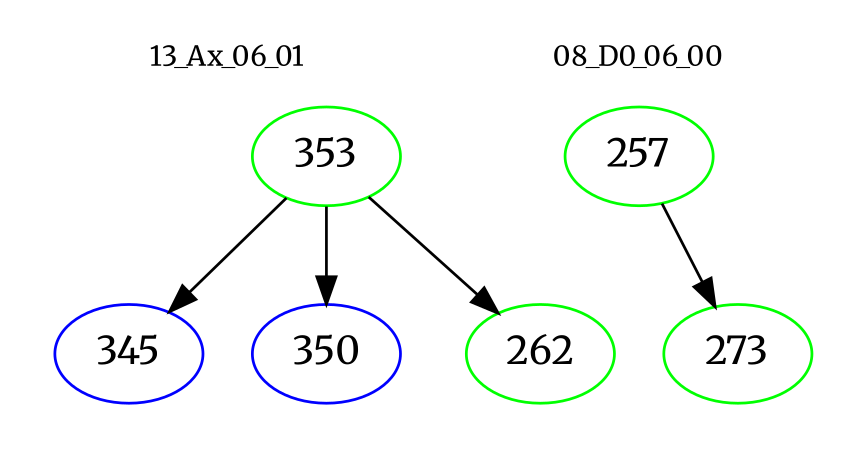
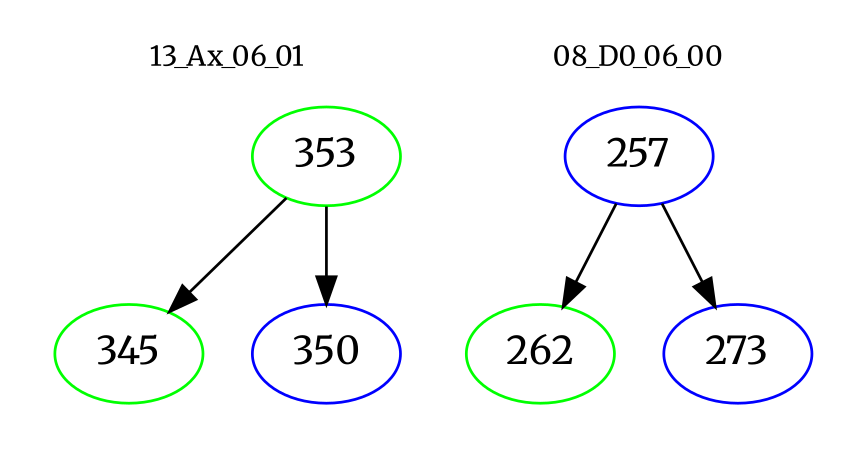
(639, 156) -> (639, 156)
(404, 229) -> (596, 243)
(129, 354) -> (129, 354)
(738, 354) -> (738, 354)
